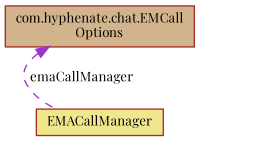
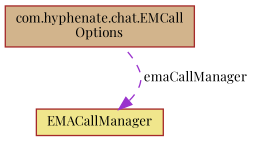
(28, 86) -> (140, 73)
